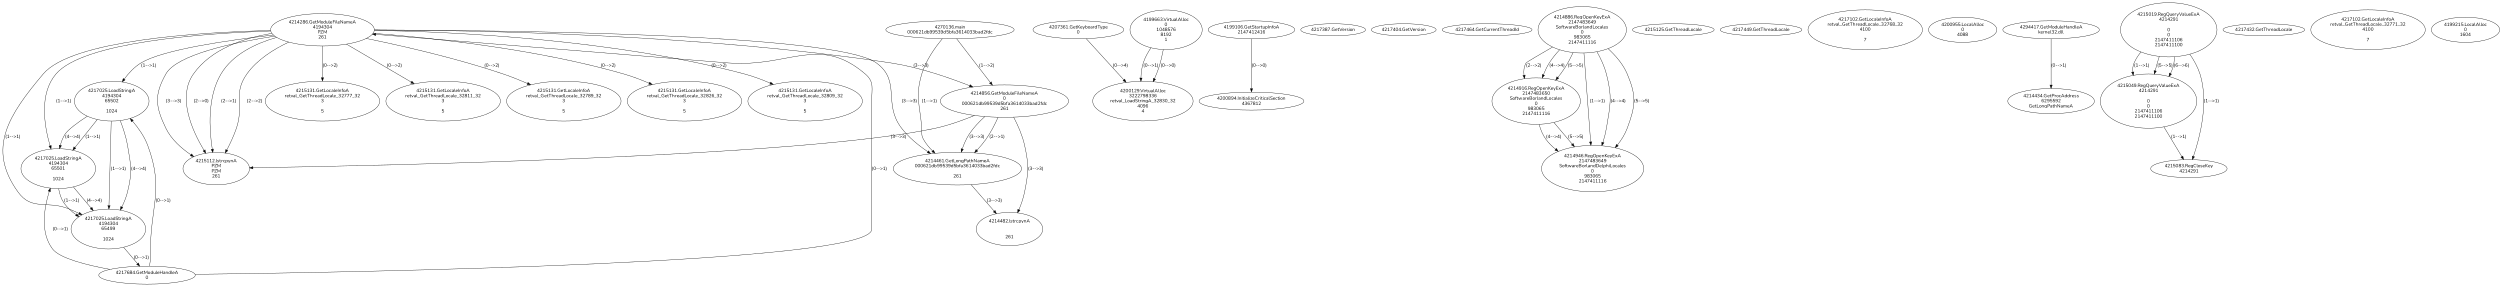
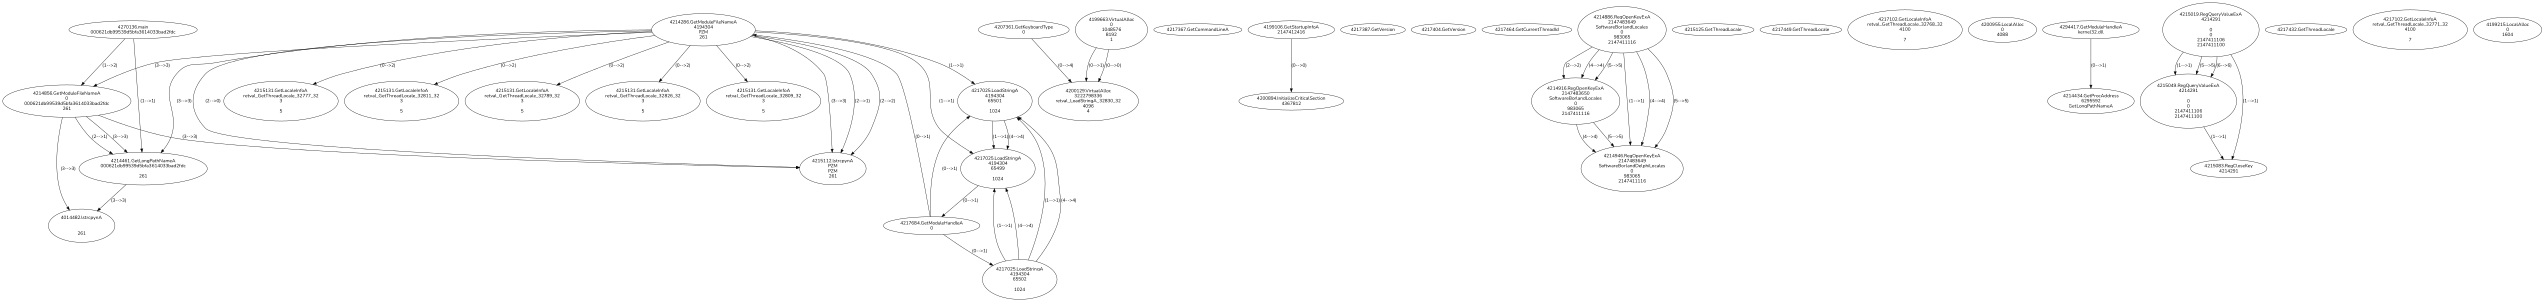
none -> (1198, 30)
(195, 47) -> none
(1009, 229) -> (82, 226)
